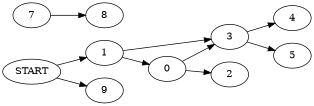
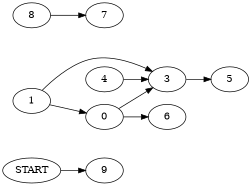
(65, 15) -> (65, 15)
(258, 28) -> (132, 79)
(68, 62) -> none
(230, 74) -> (167, 117)
